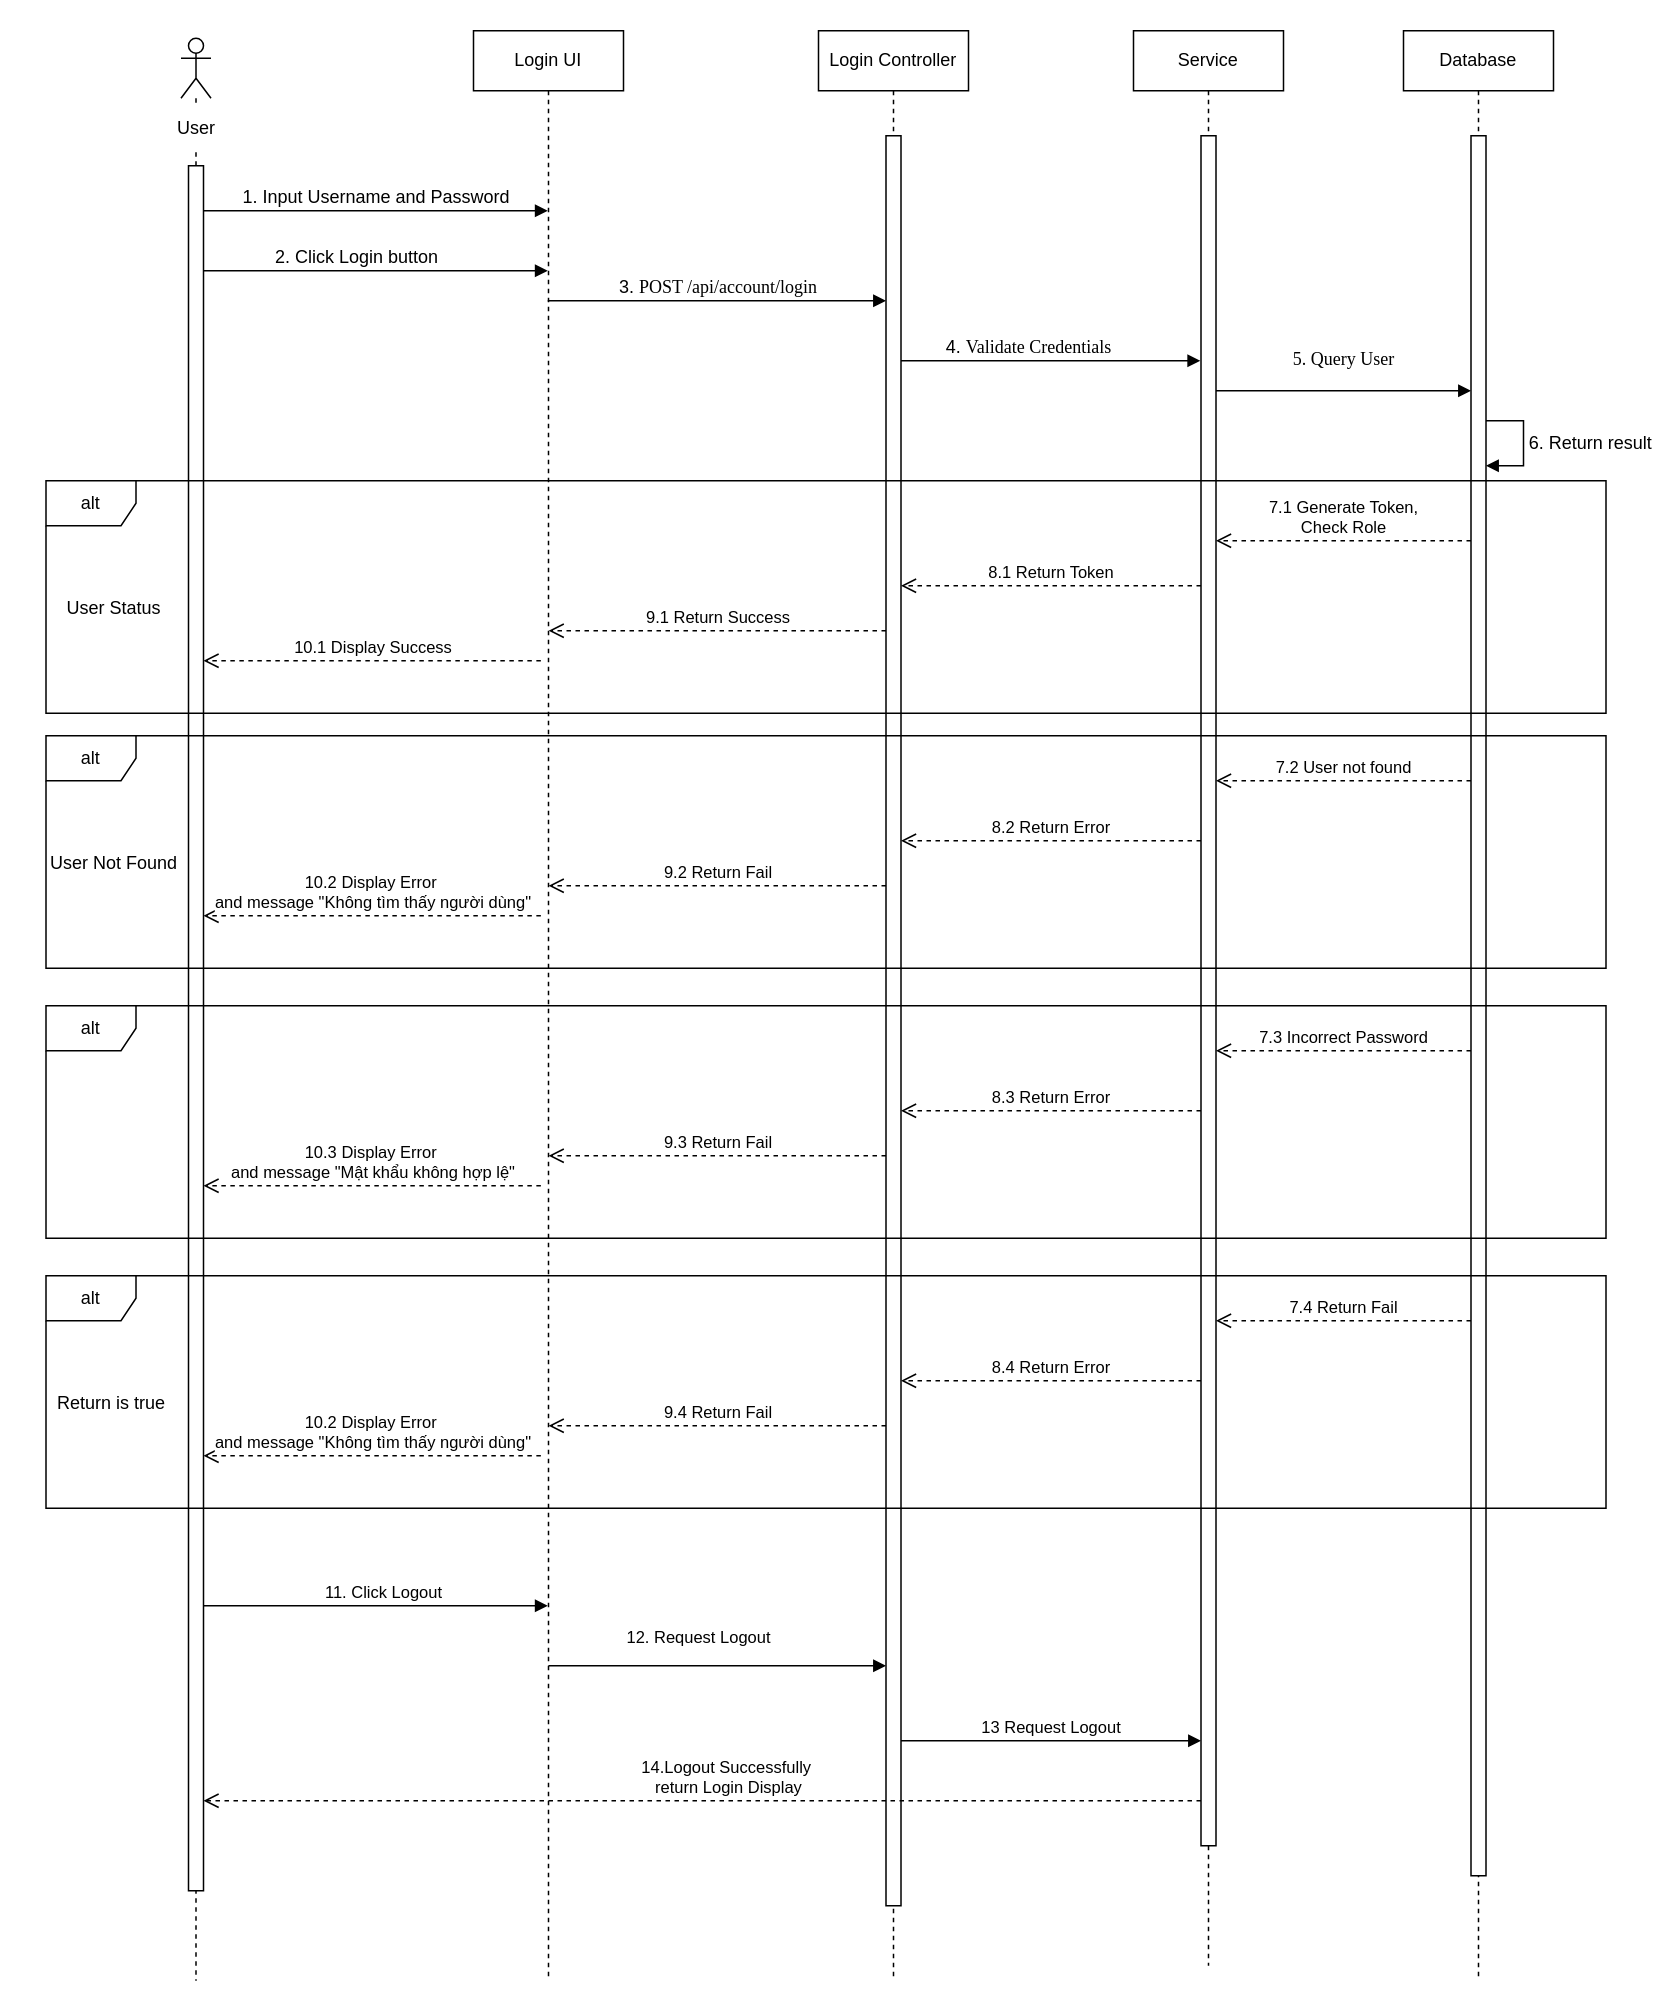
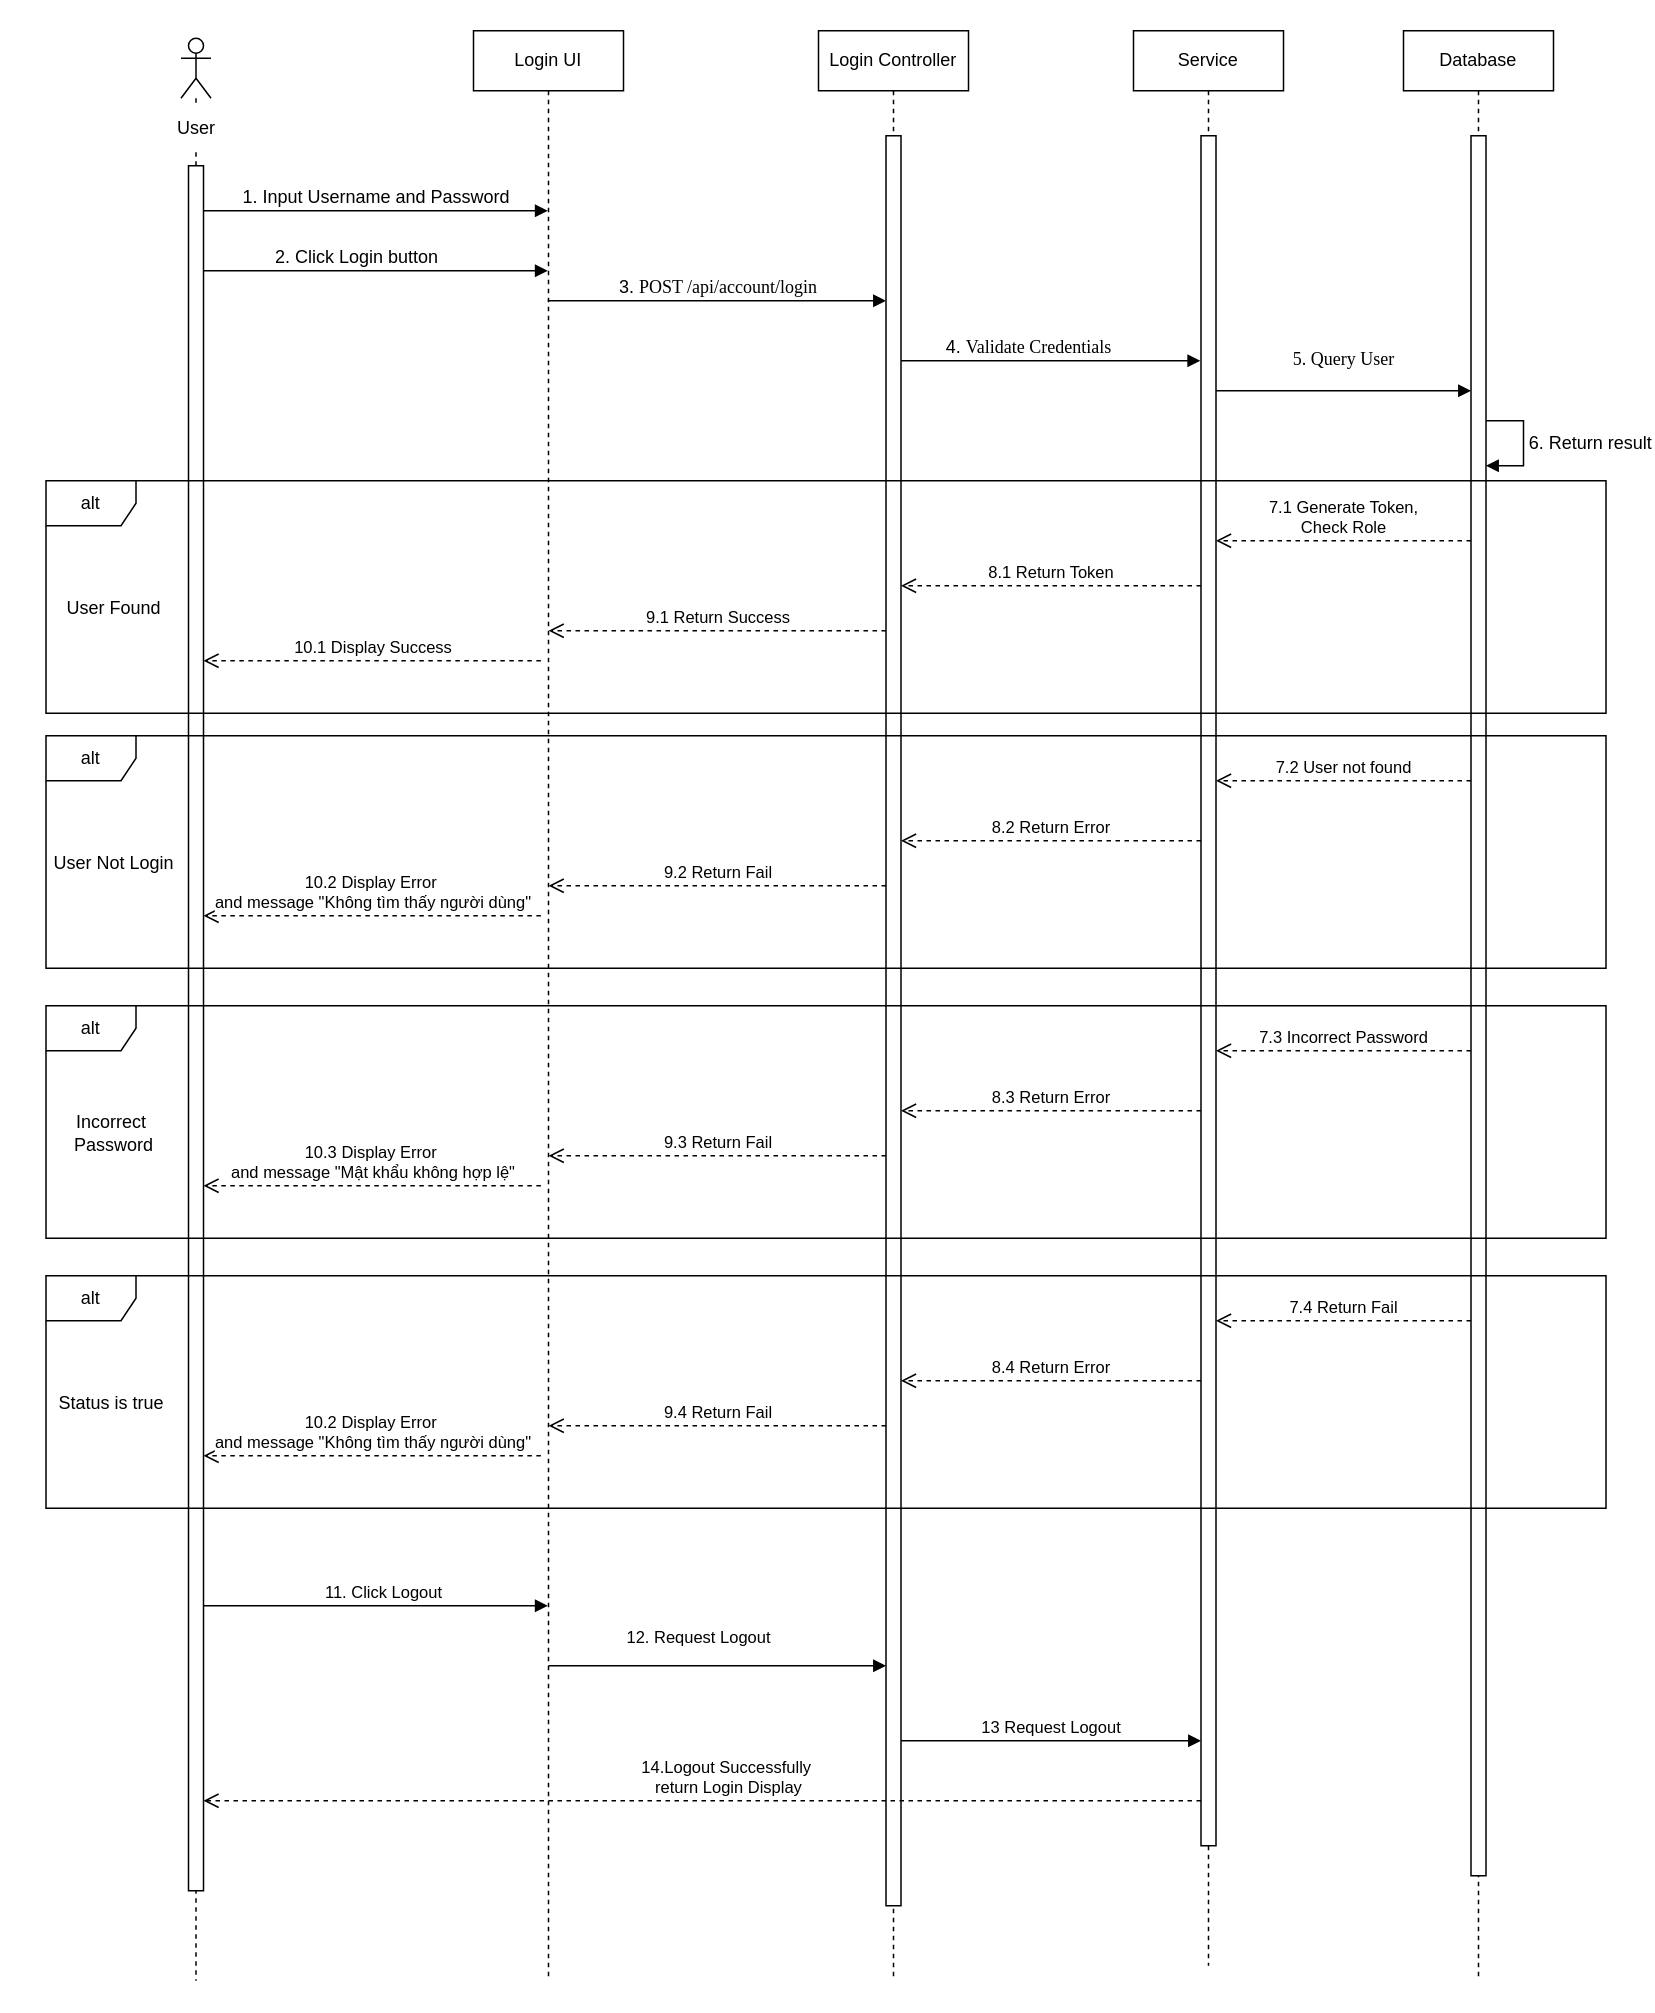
(114, 608) -> (114, 608)
(114, 863) -> (114, 863)
none -> (113, 1133)
(114, 1403) -> (114, 1403)
